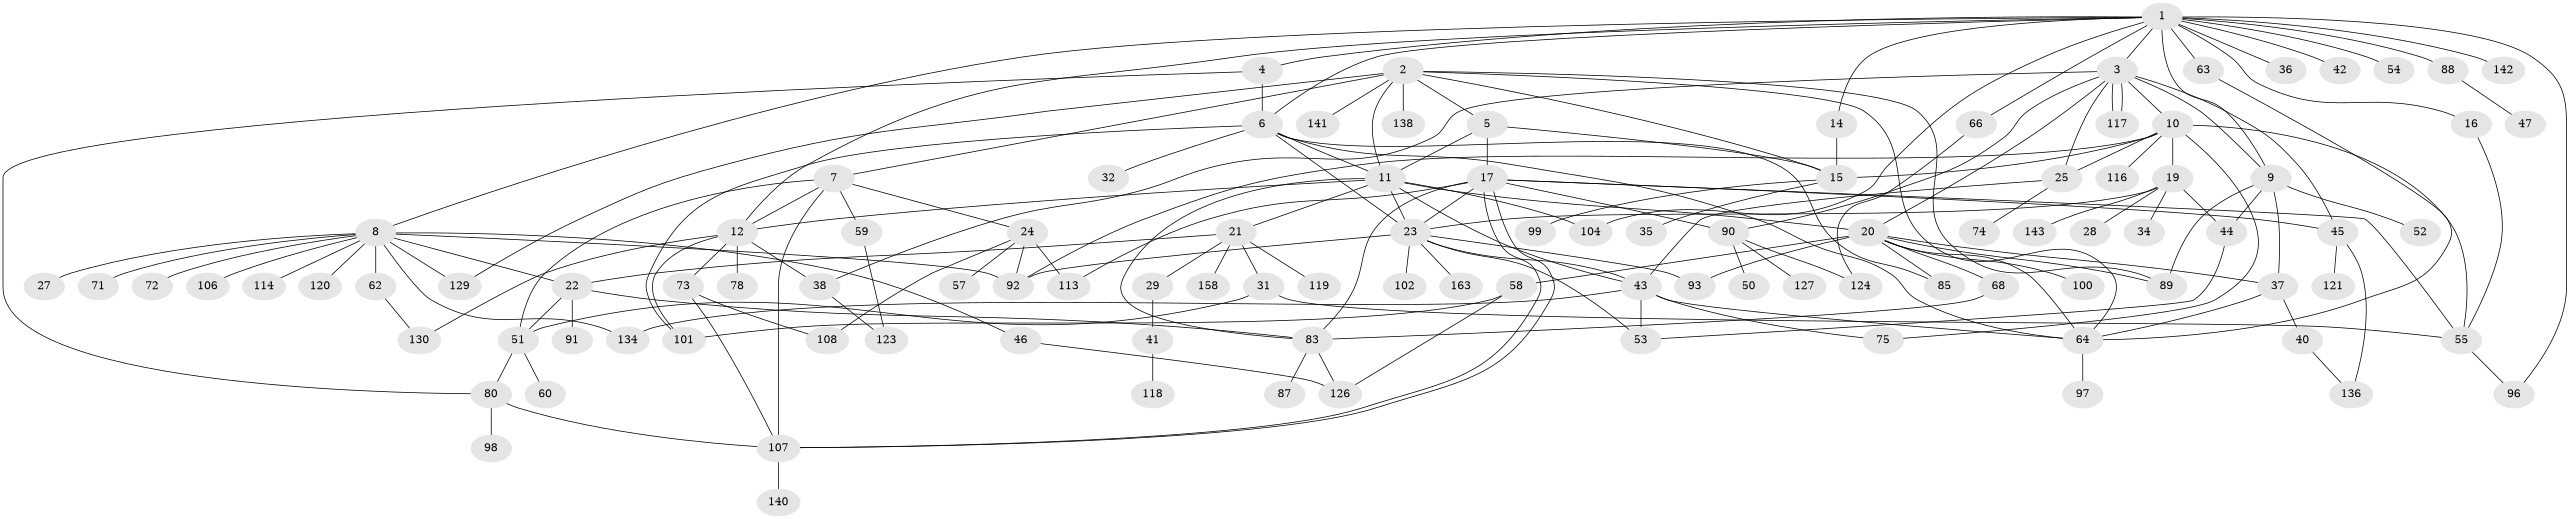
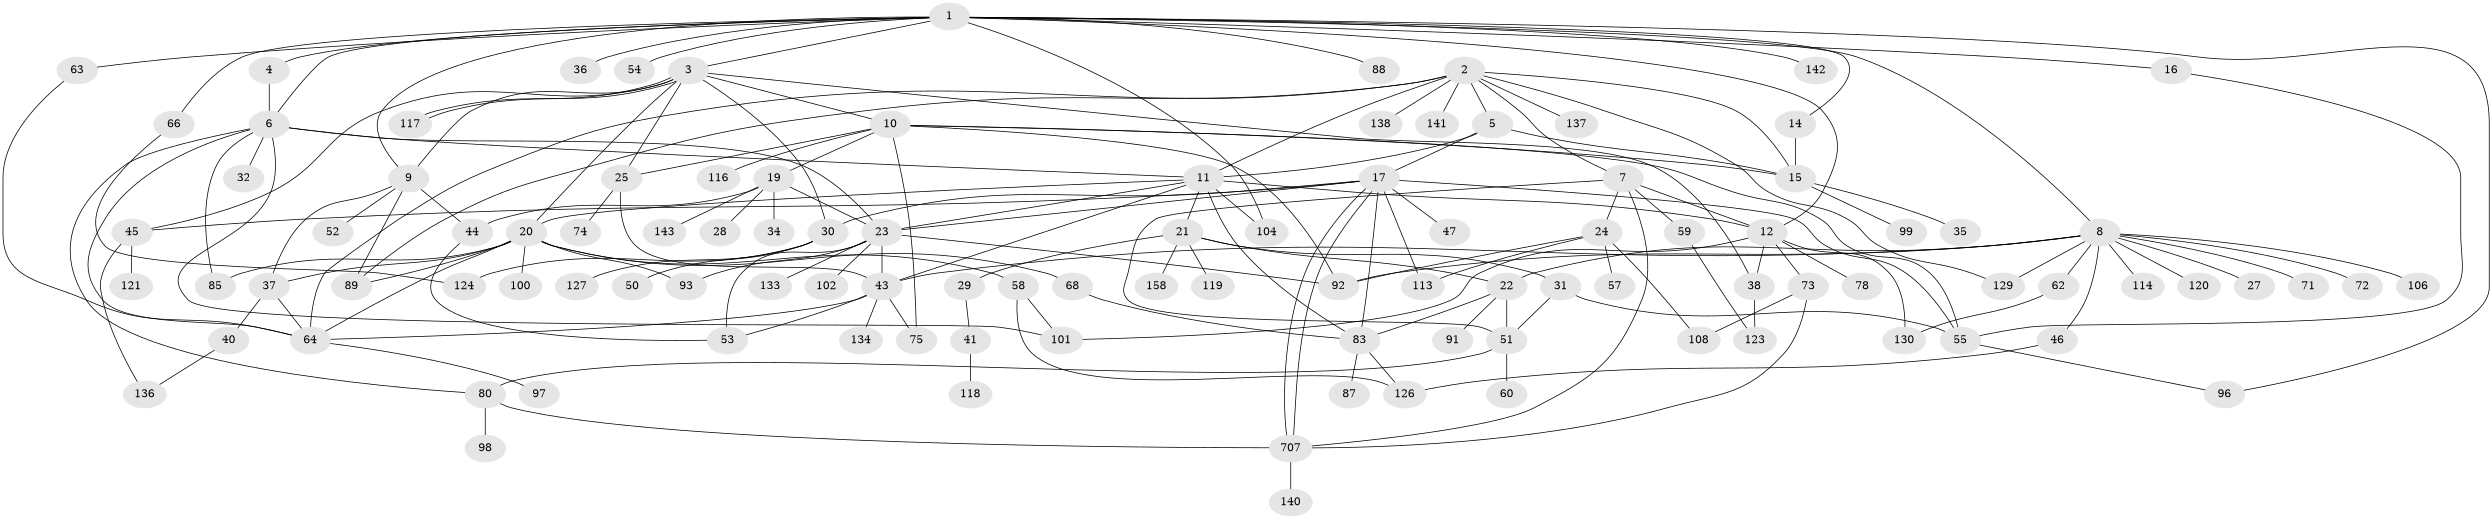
(2340, 70) -> none
(2487, 98) -> (1415, 206)
(315, 121) -> (130, 331)
none -> (1576, 124)
(1729, 232) -> (828, 232)
(1461, 286) -> (770, 286)
(484, 318) -> (1460, 250)
(778, 448) -> (1291, 448)
